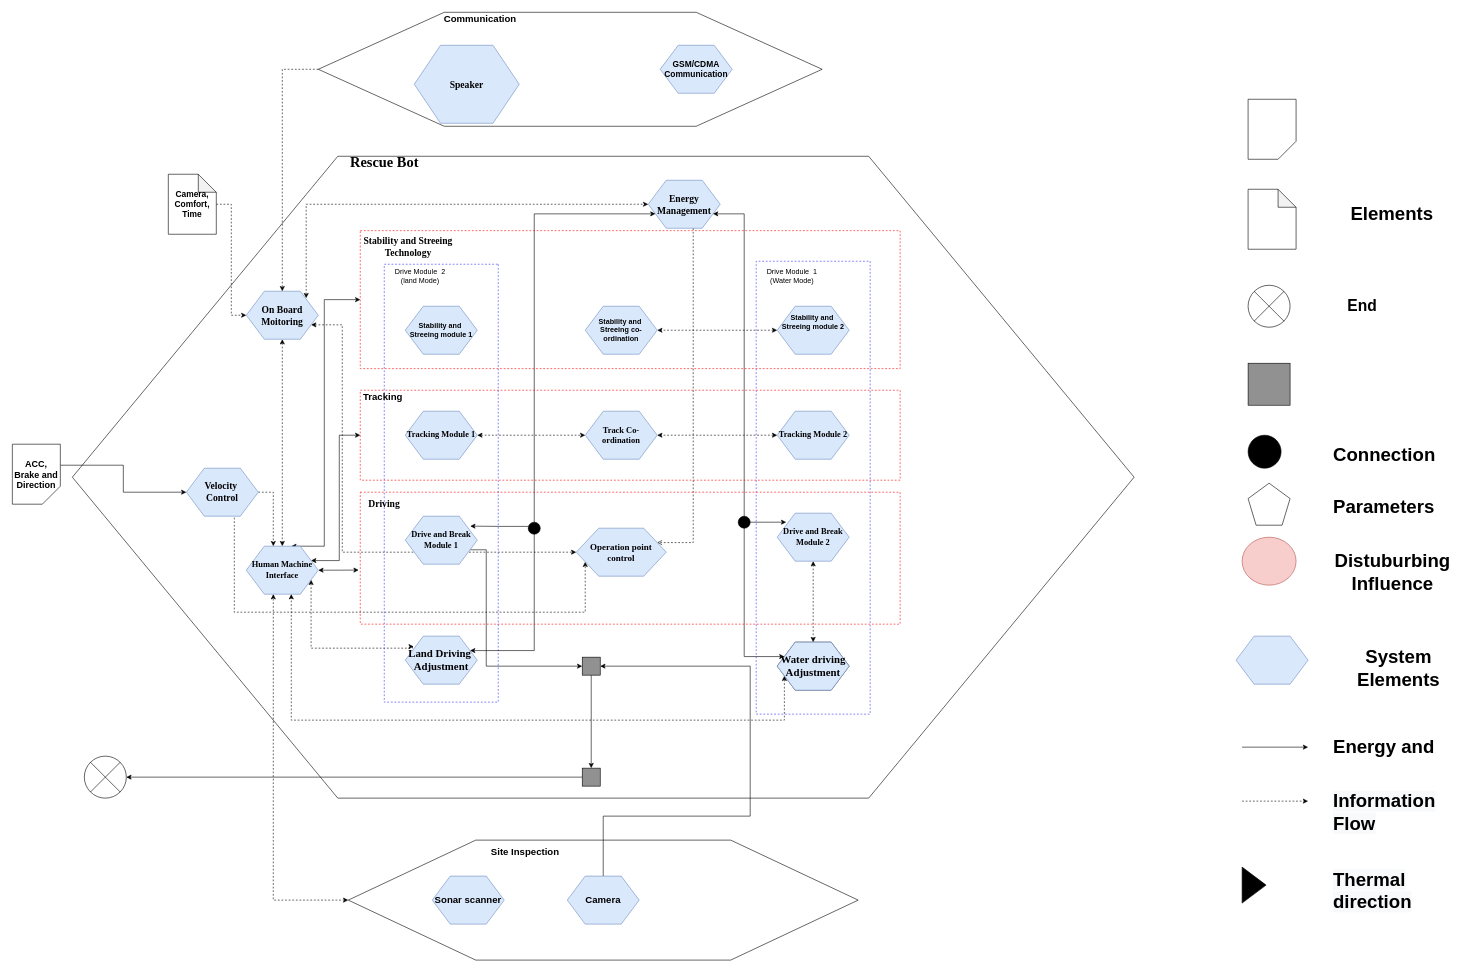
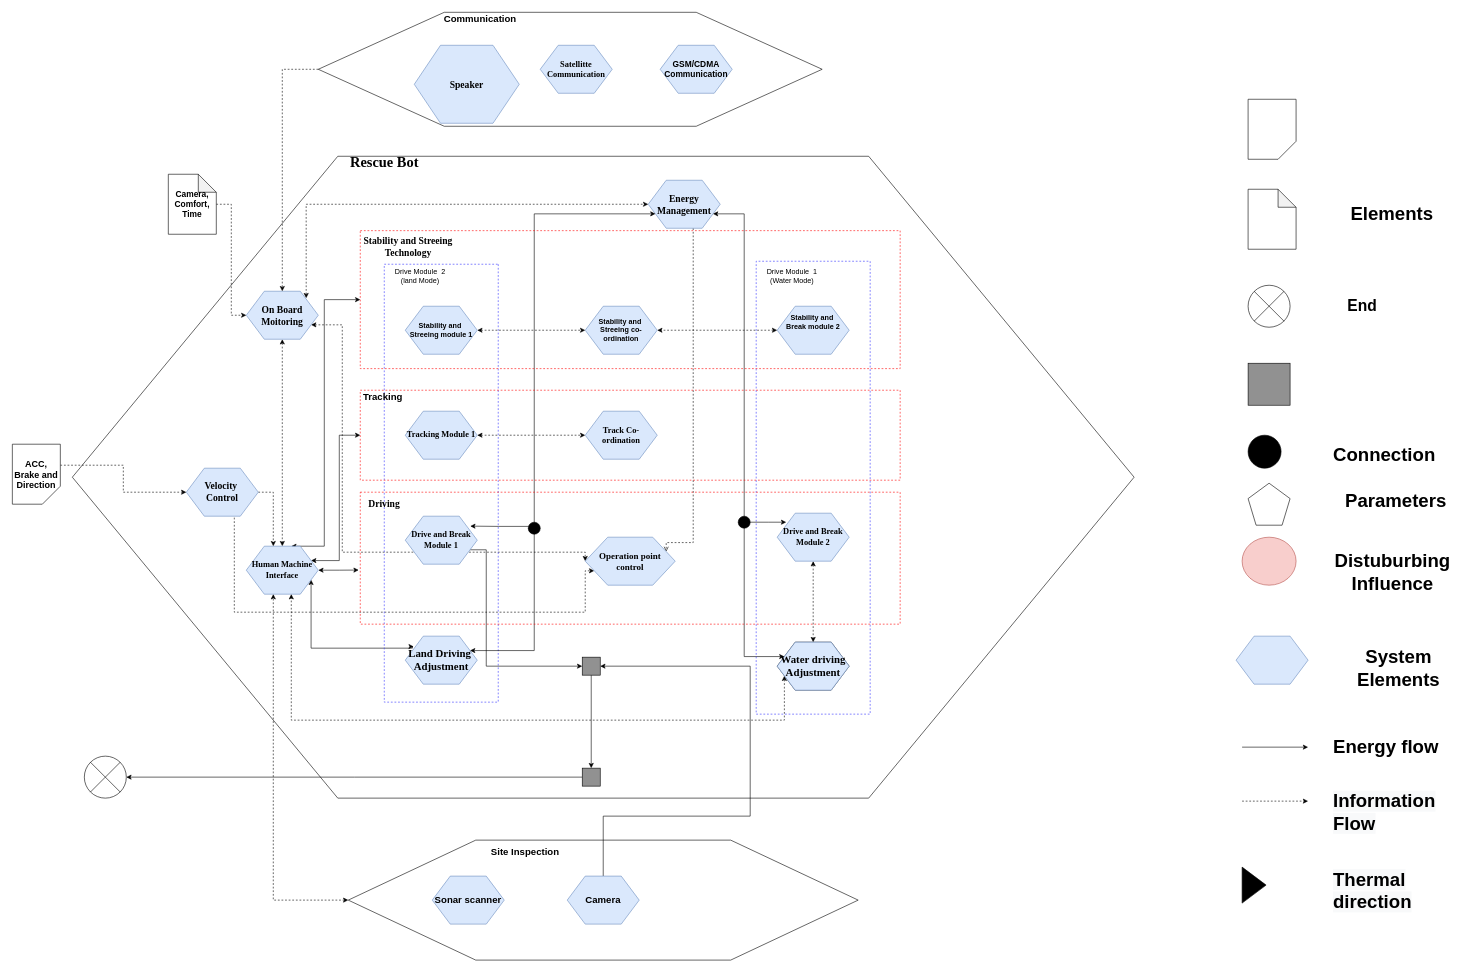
none -> (576, 69)
none -> (579, 330)
(813, 330) -> (813, 330)
(772, 435) -> none
(813, 435) -> none
(123, 476) -> (123, 476)
(1392, 504) -> (1404, 498)
(621, 552) -> (630, 561)
(331, 648) -> (331, 648)
(1353, 741) -> (1354, 741)
